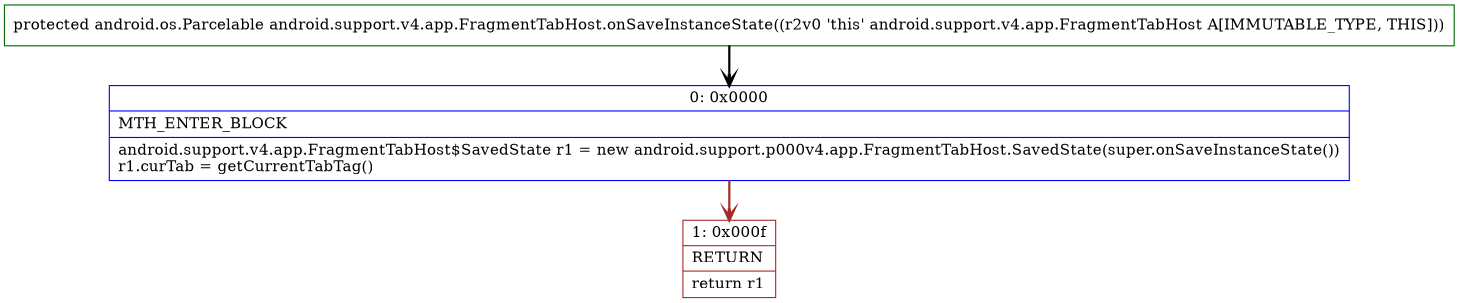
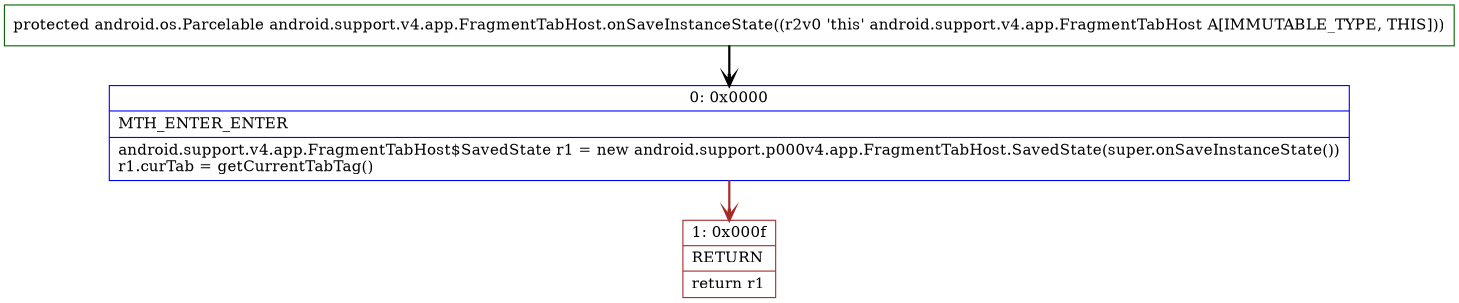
(203, 124) -> (203, 124)
